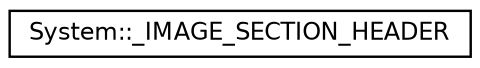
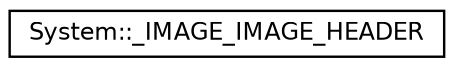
(240, 34) -> (227, 34)
